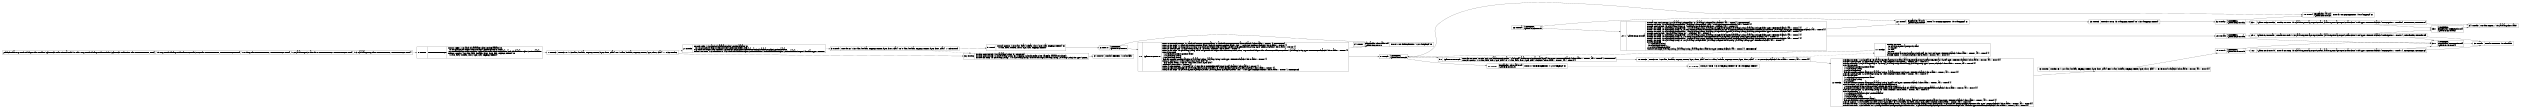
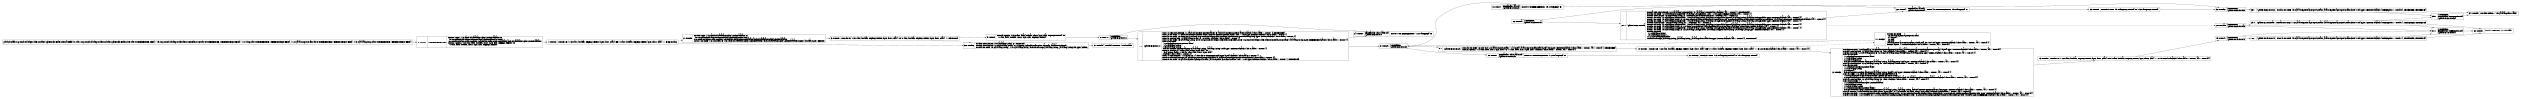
(2274, 18) -> (1891, 6)
